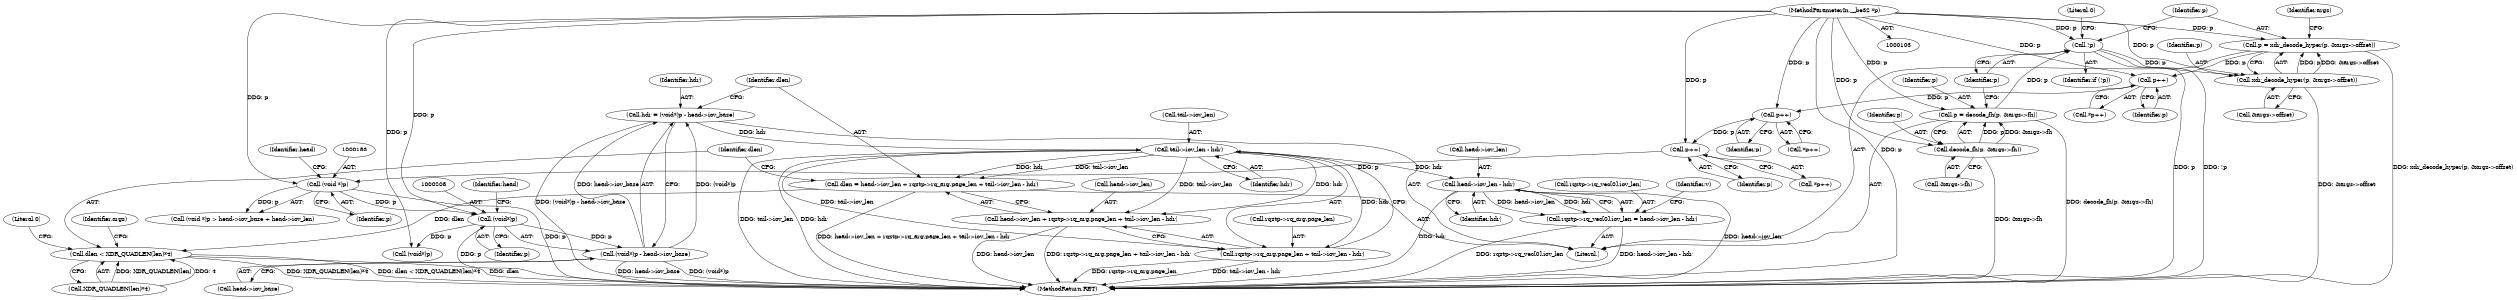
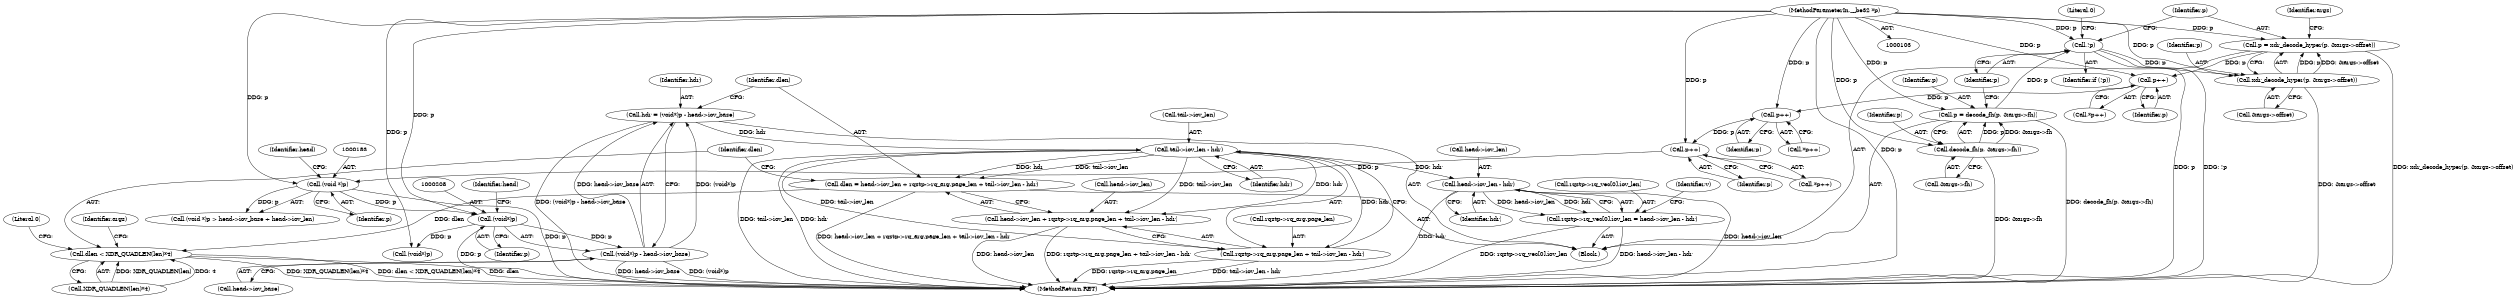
(1587, 254) -> (1589, 254)
